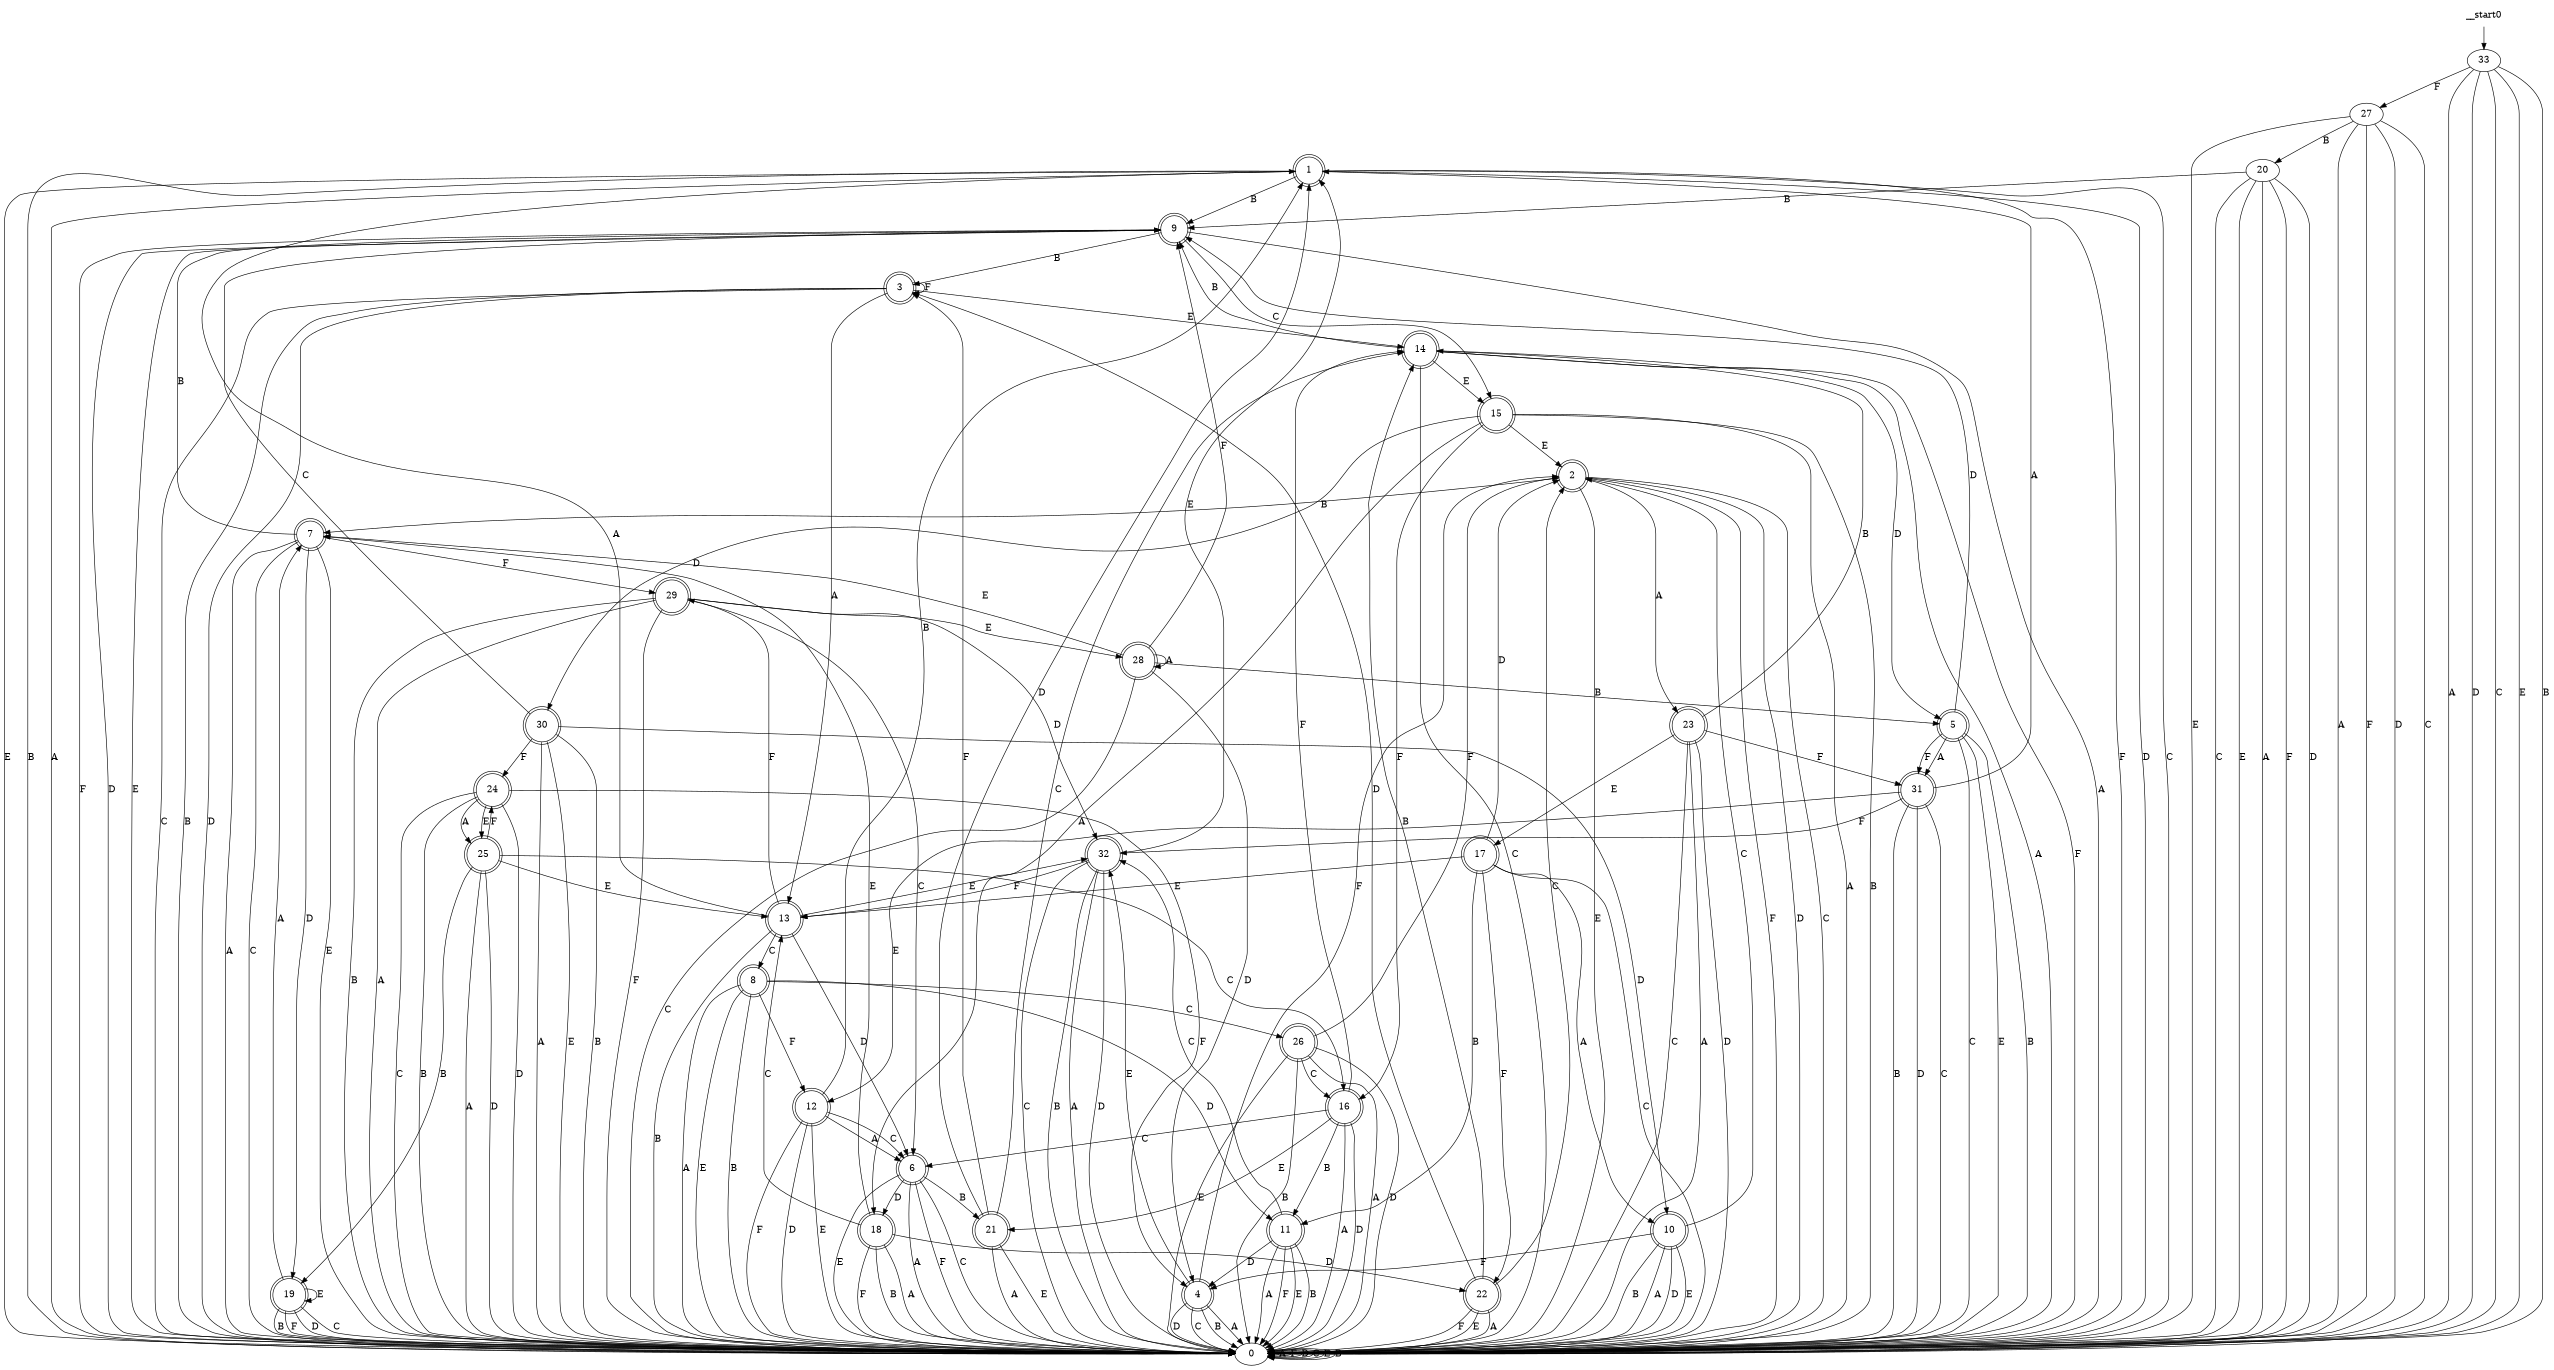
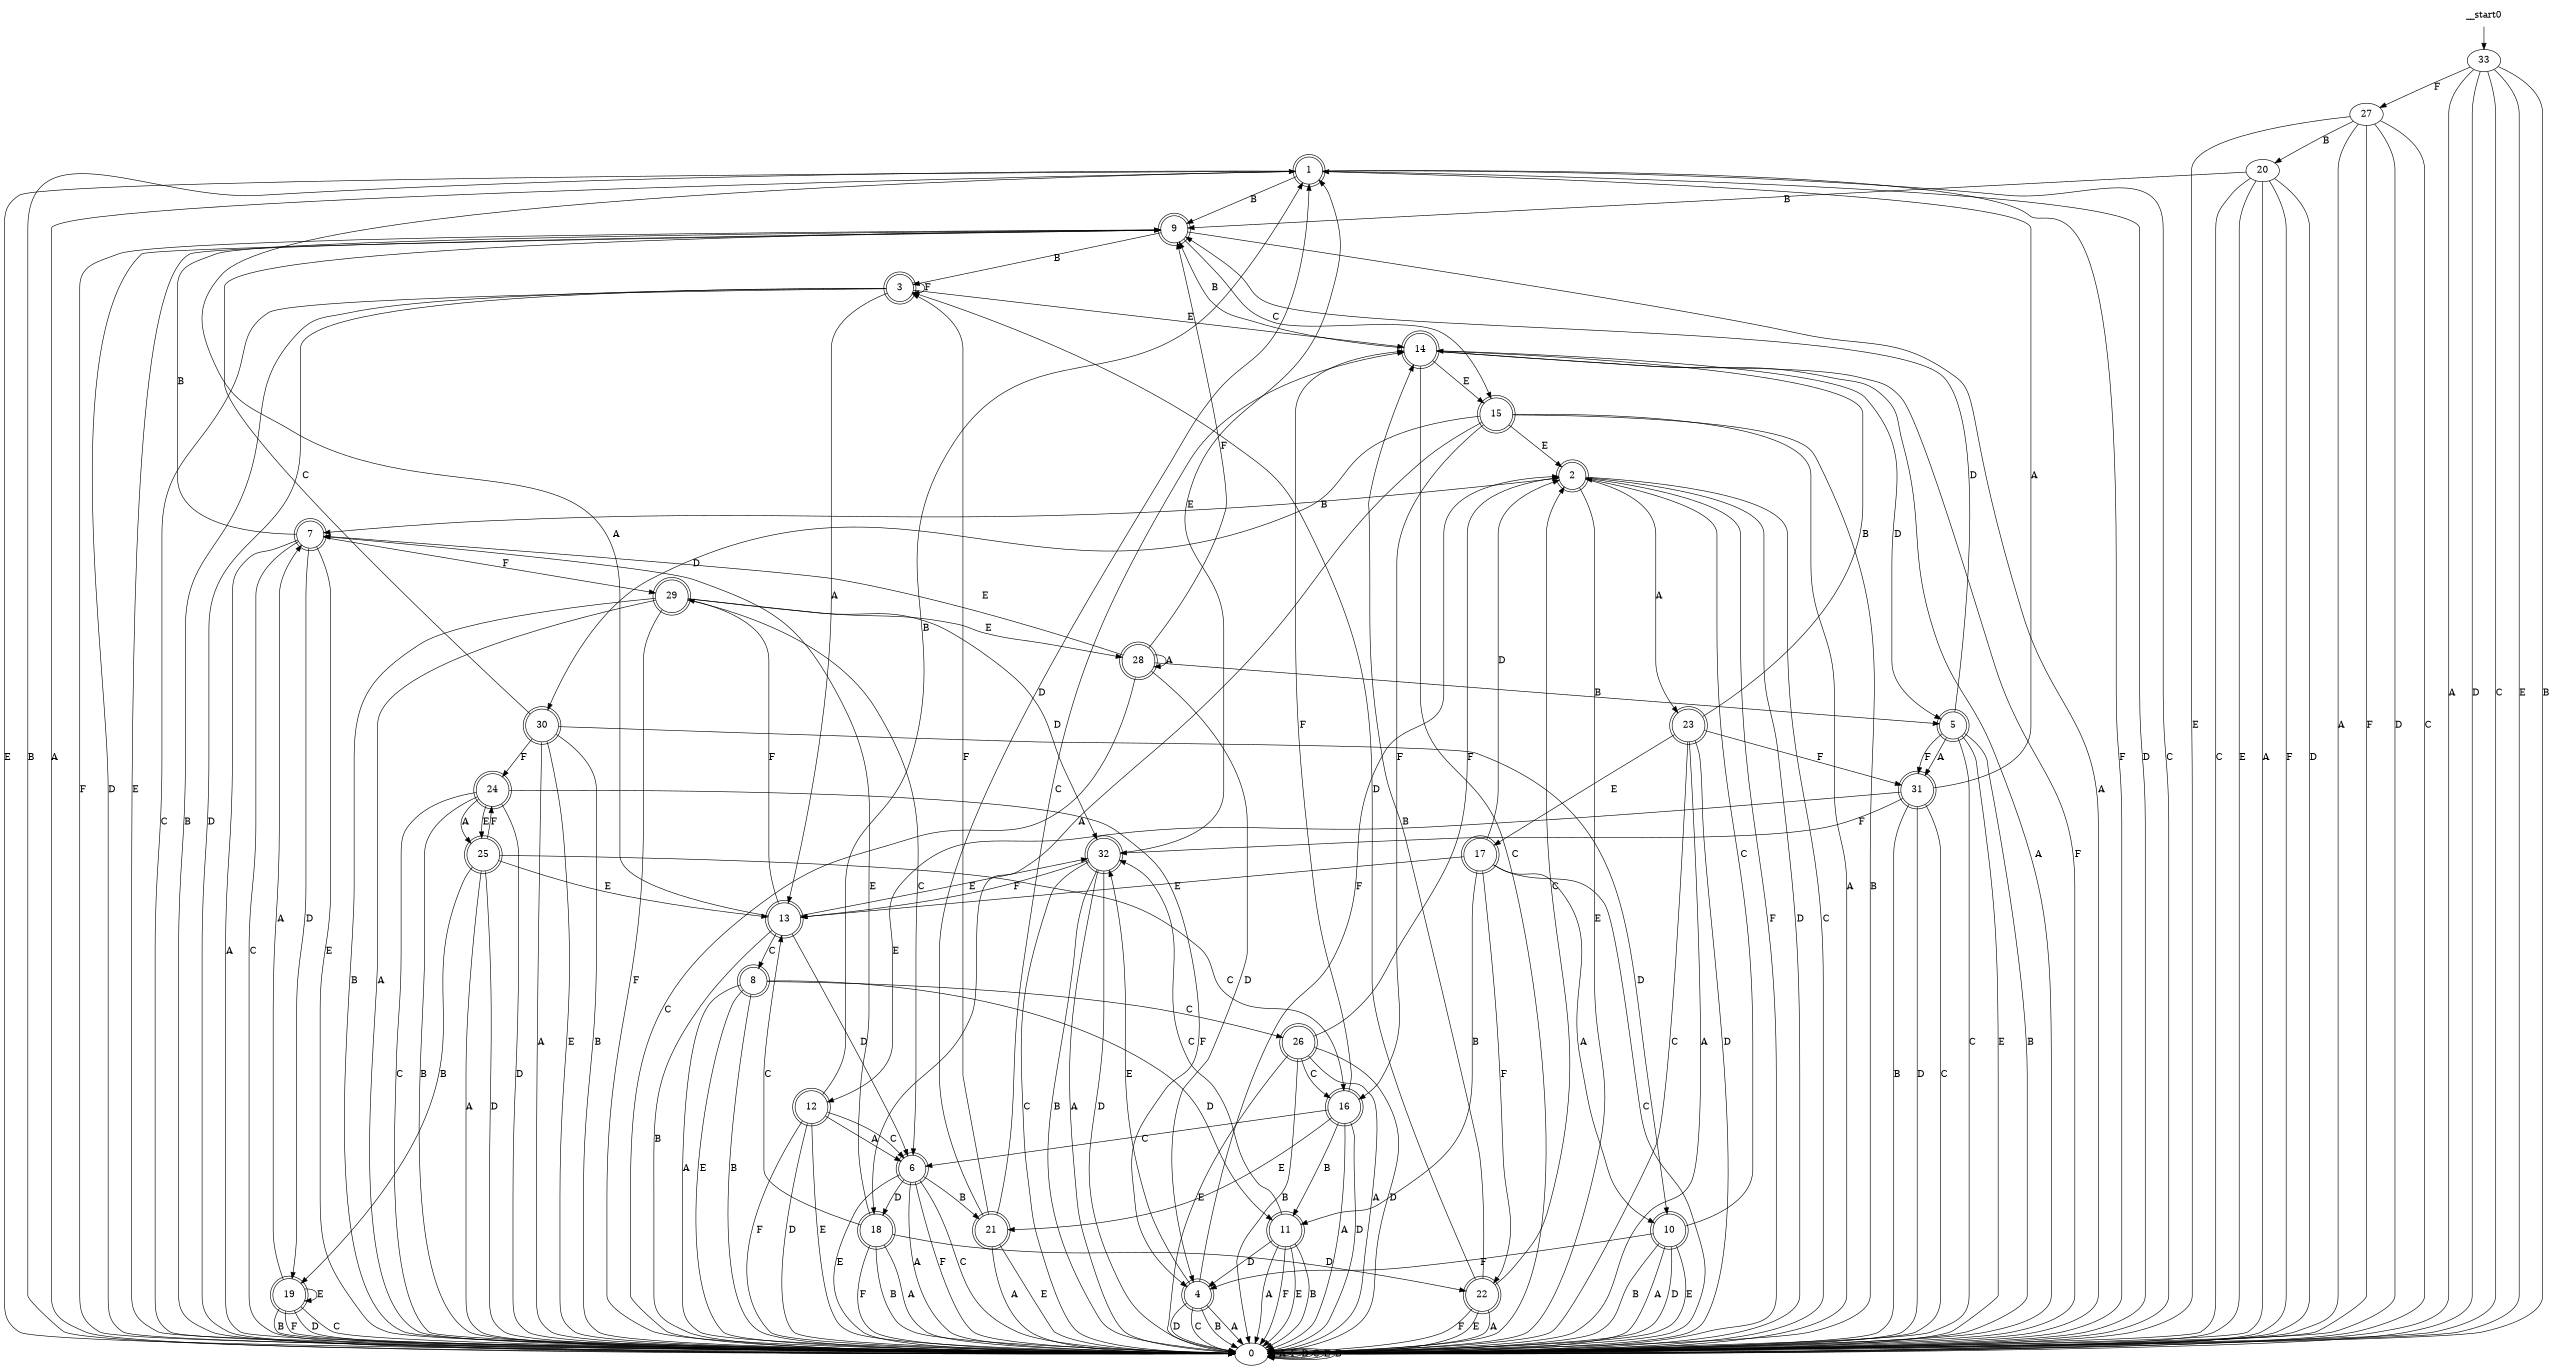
(781, 1040) -> none
